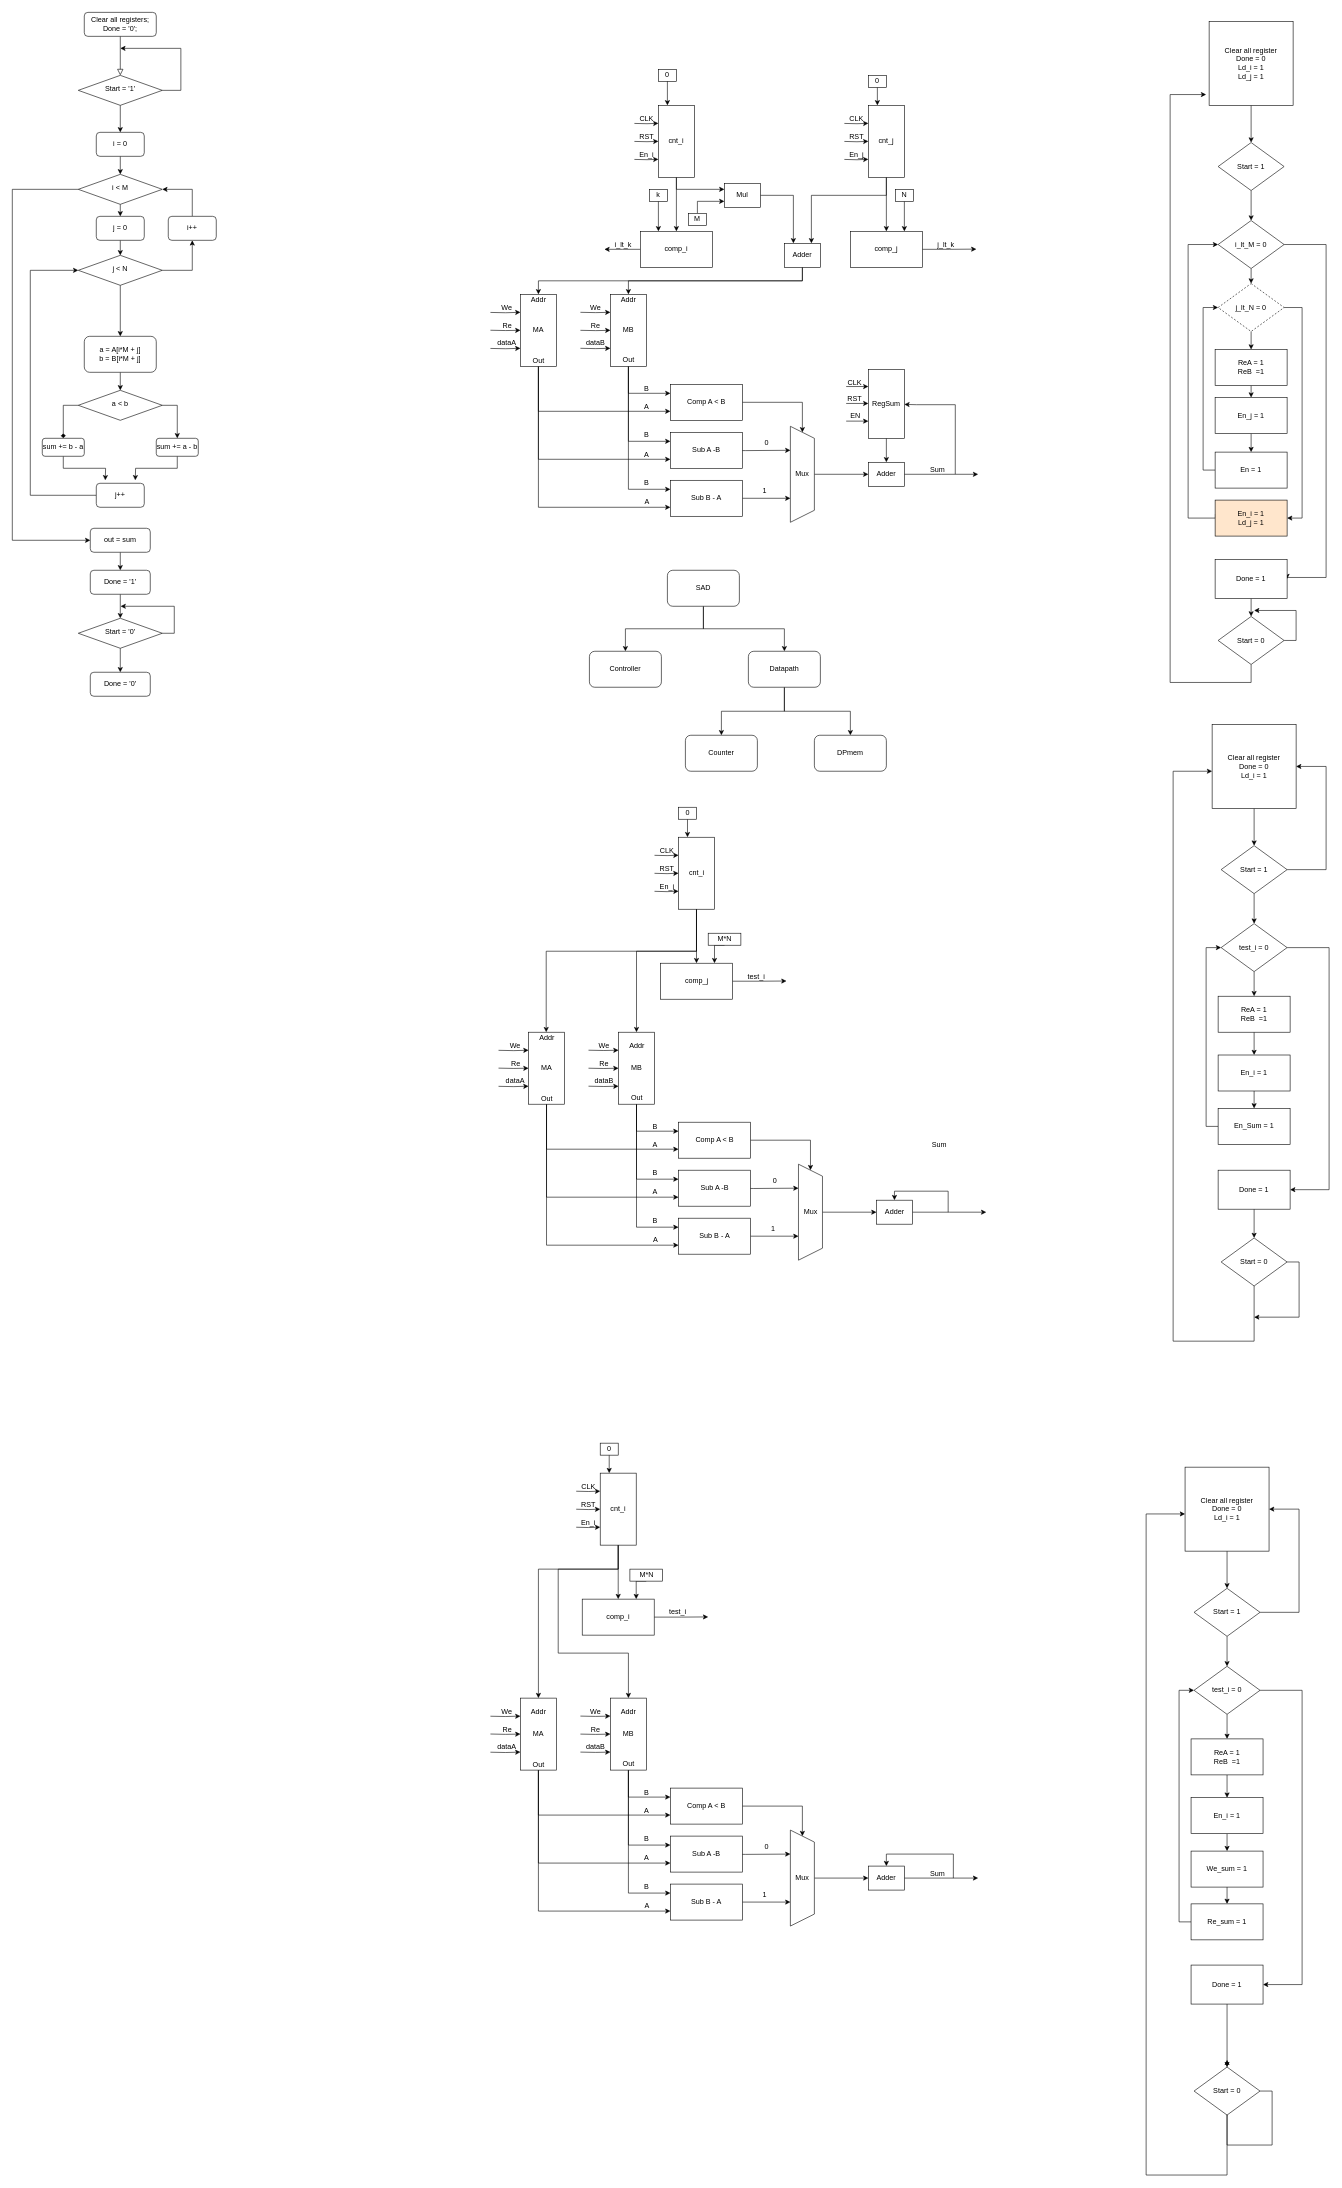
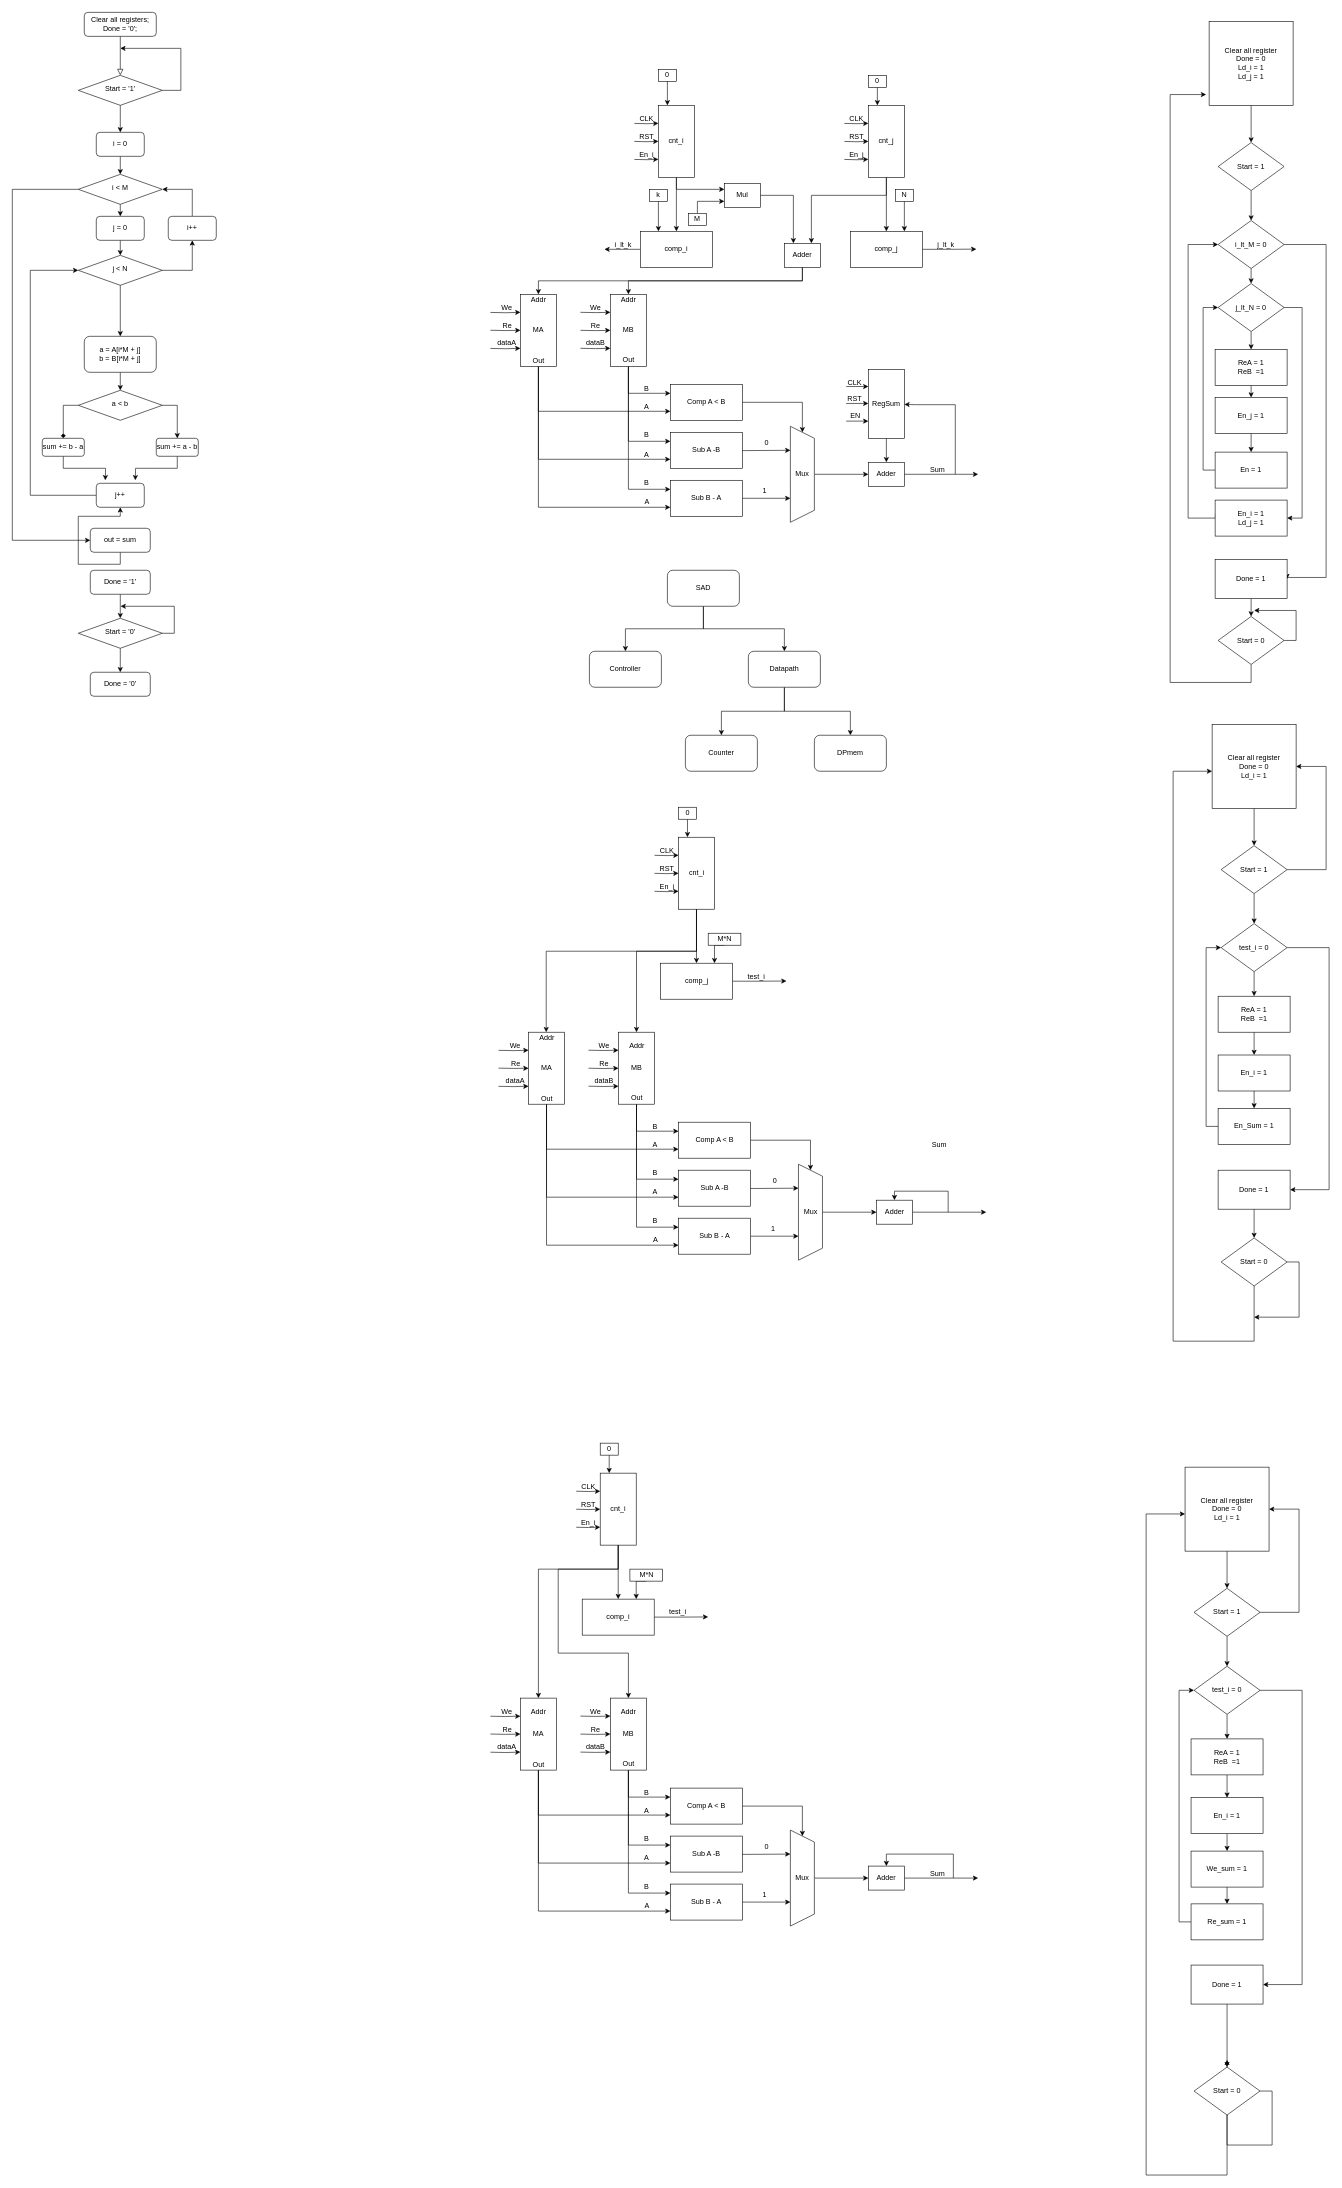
(1251, 308) -> (1251, 308)
(1251, 518) -> (1251, 518)
(120, 564) -> (119, 564)
